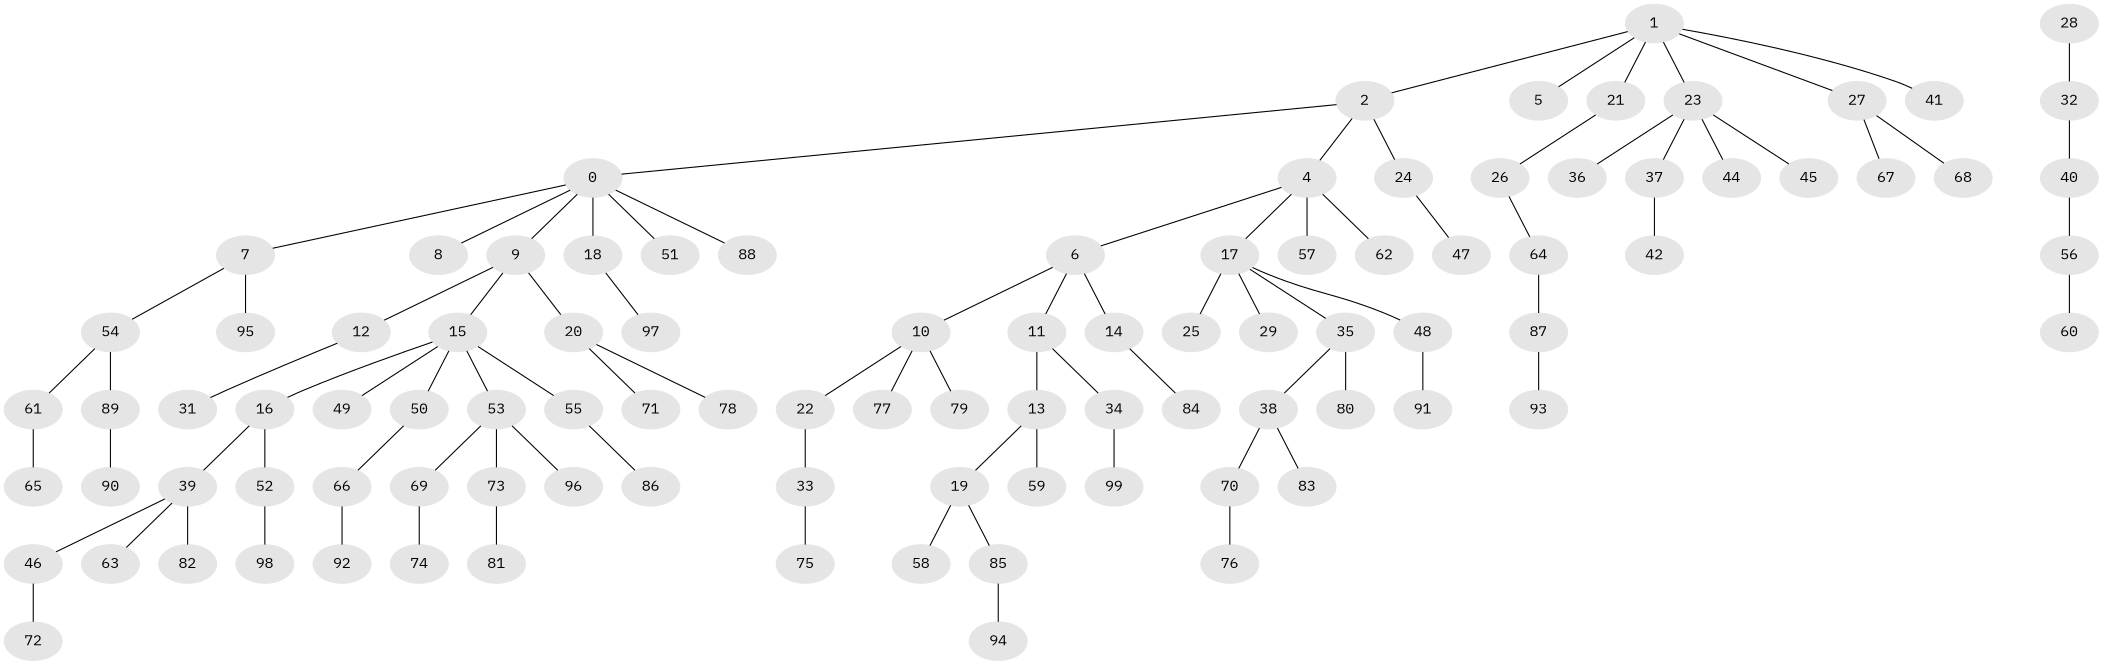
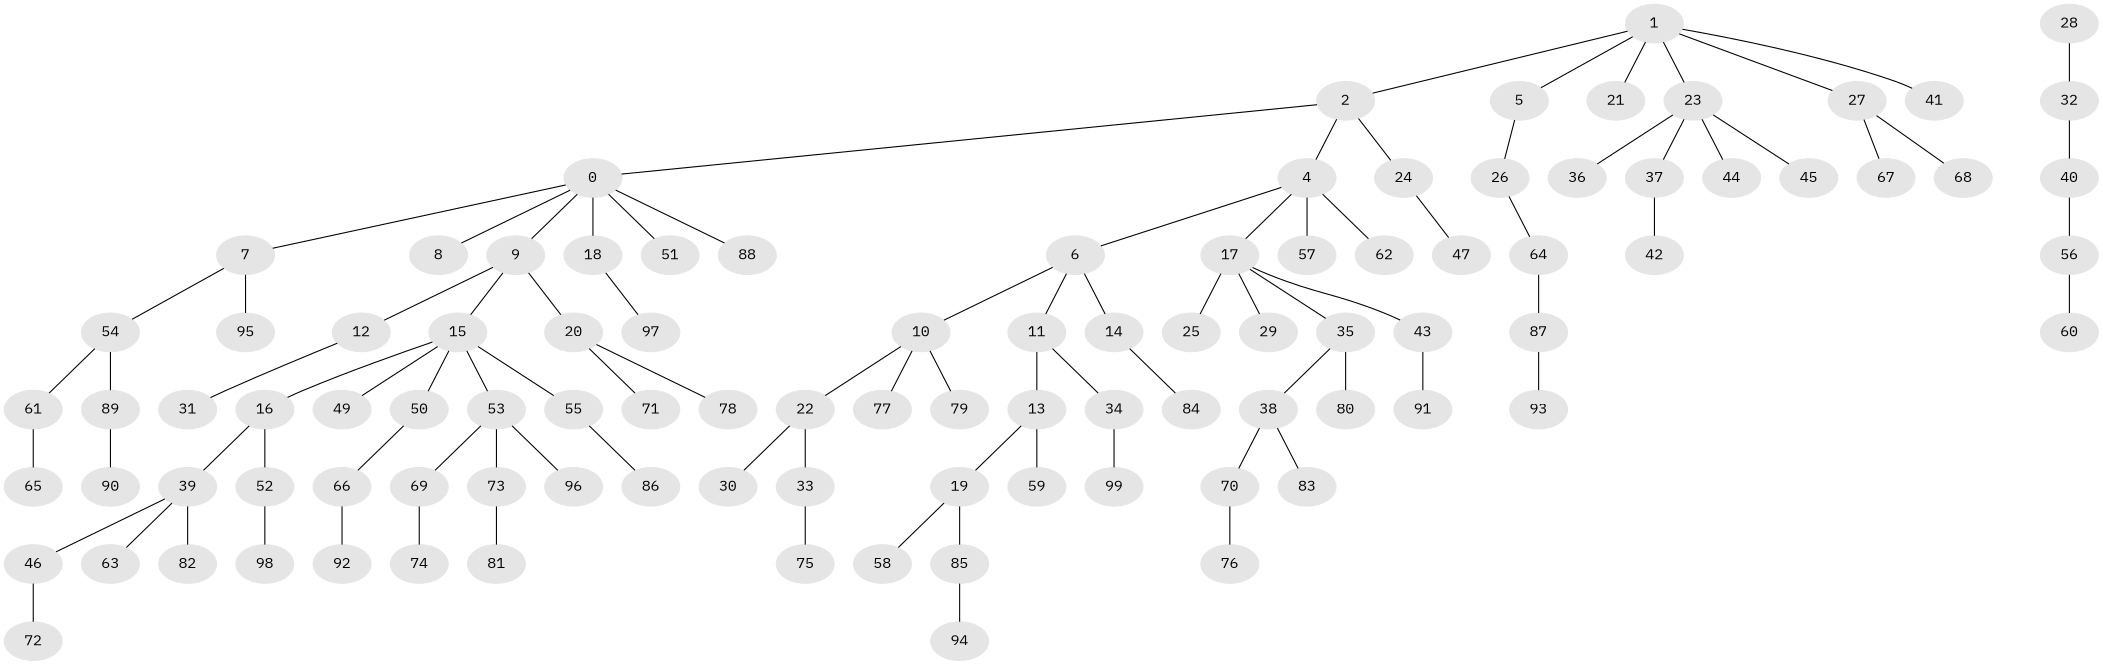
(1558, 139) -> (1510, 139)
(1423, 332) -> (1423, 332)
none -> (728, 487)
